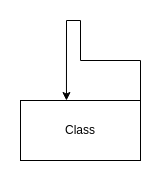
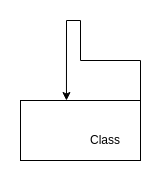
(81, 131) -> (106, 141)
